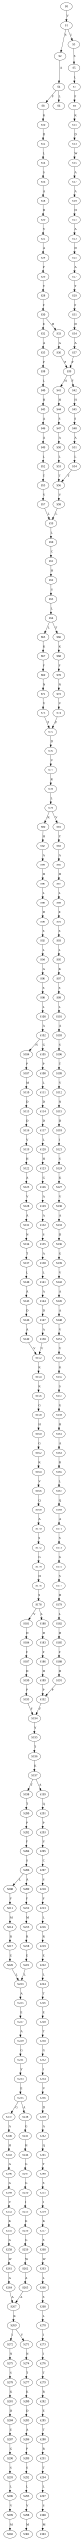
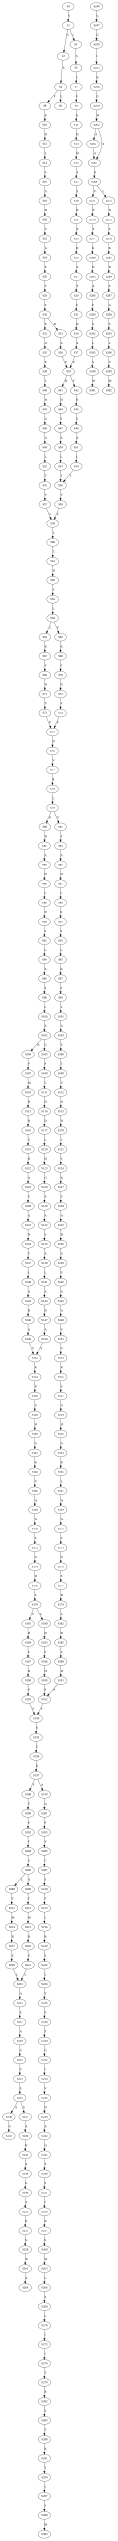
(25, 2144) -> none
(11, 2296) -> (102, 143)
